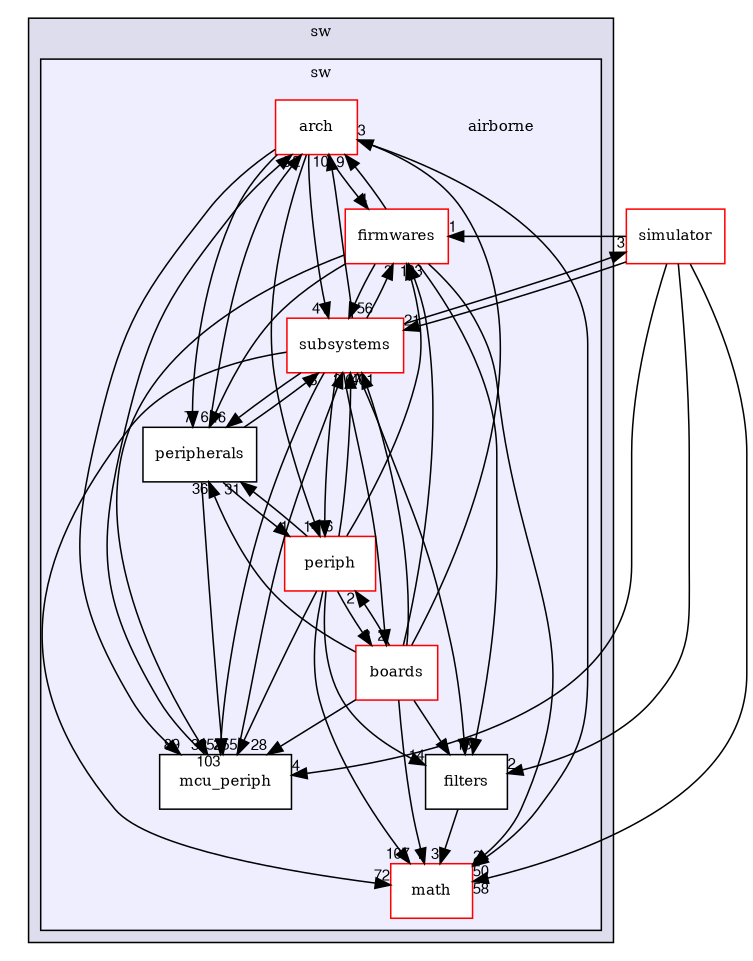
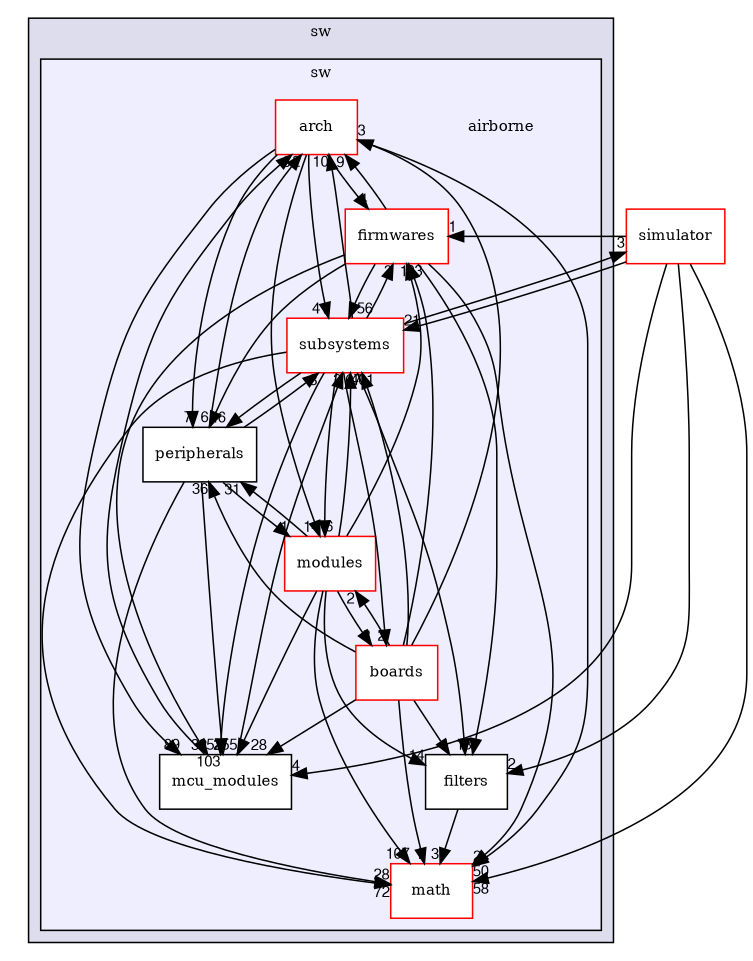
(330, 564) -> (330, 564)
none -> (122, 763)
(226, 782) -> (226, 782)
